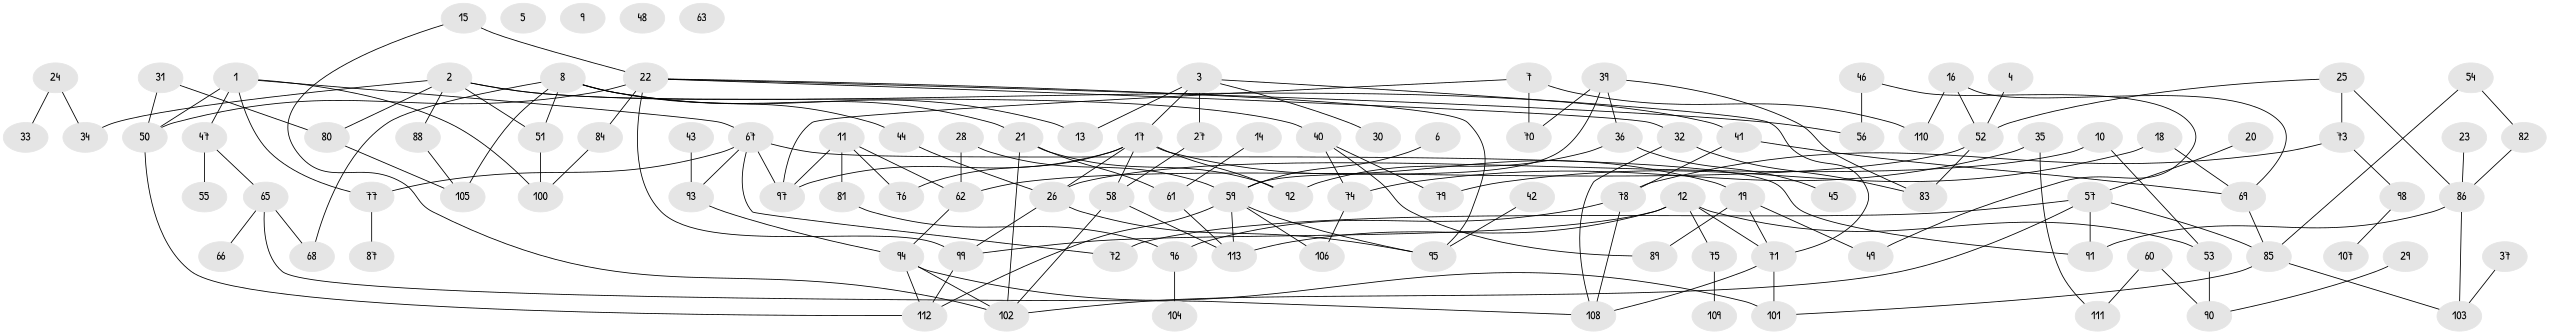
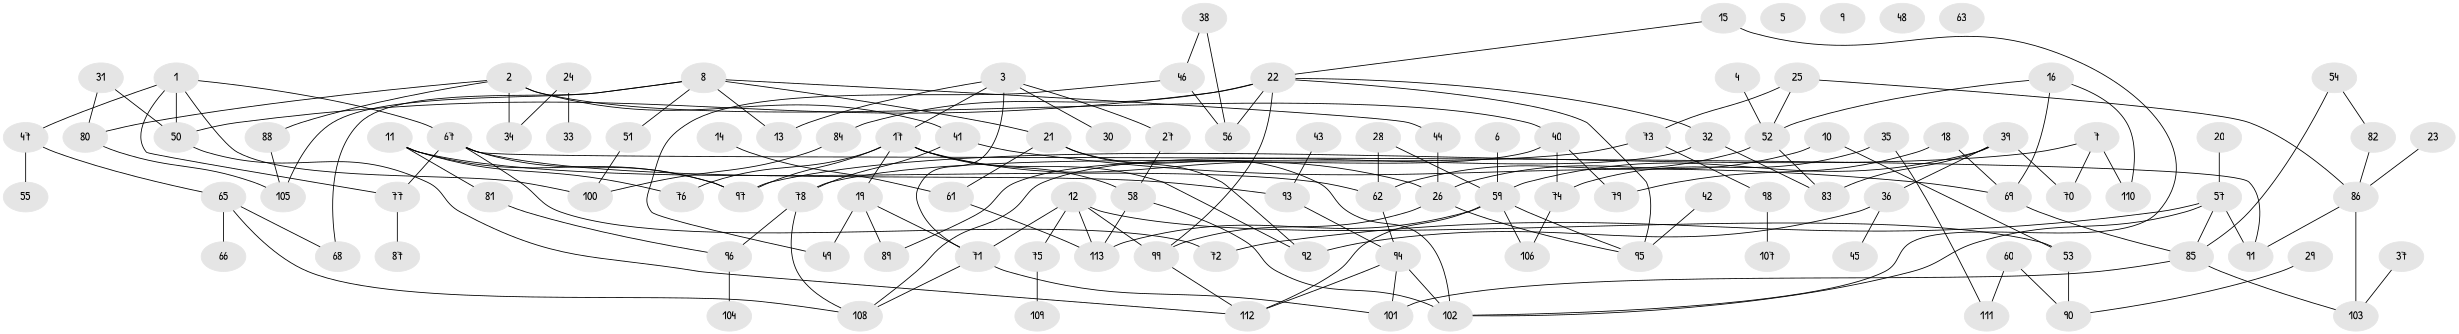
none -> (1204, 18)
(495, 108) -> none
